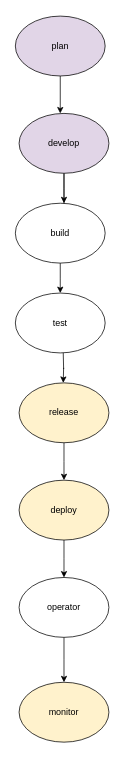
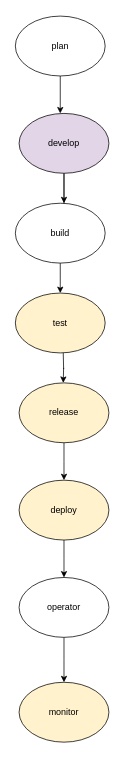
(60, 45) -> (60, 45)
(60, 323) -> (60, 323)
